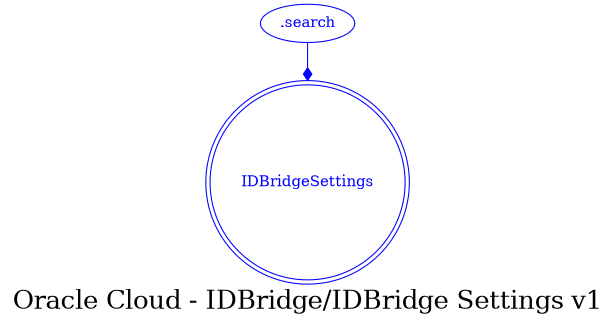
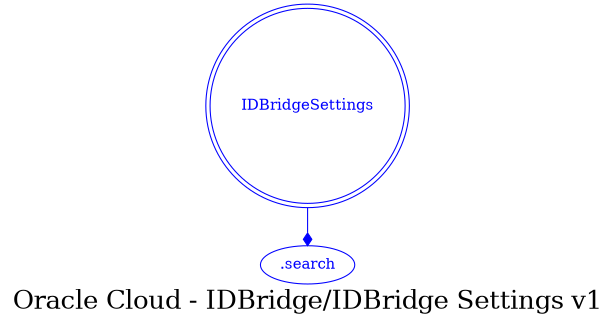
(308, 55) -> (308, 220)
